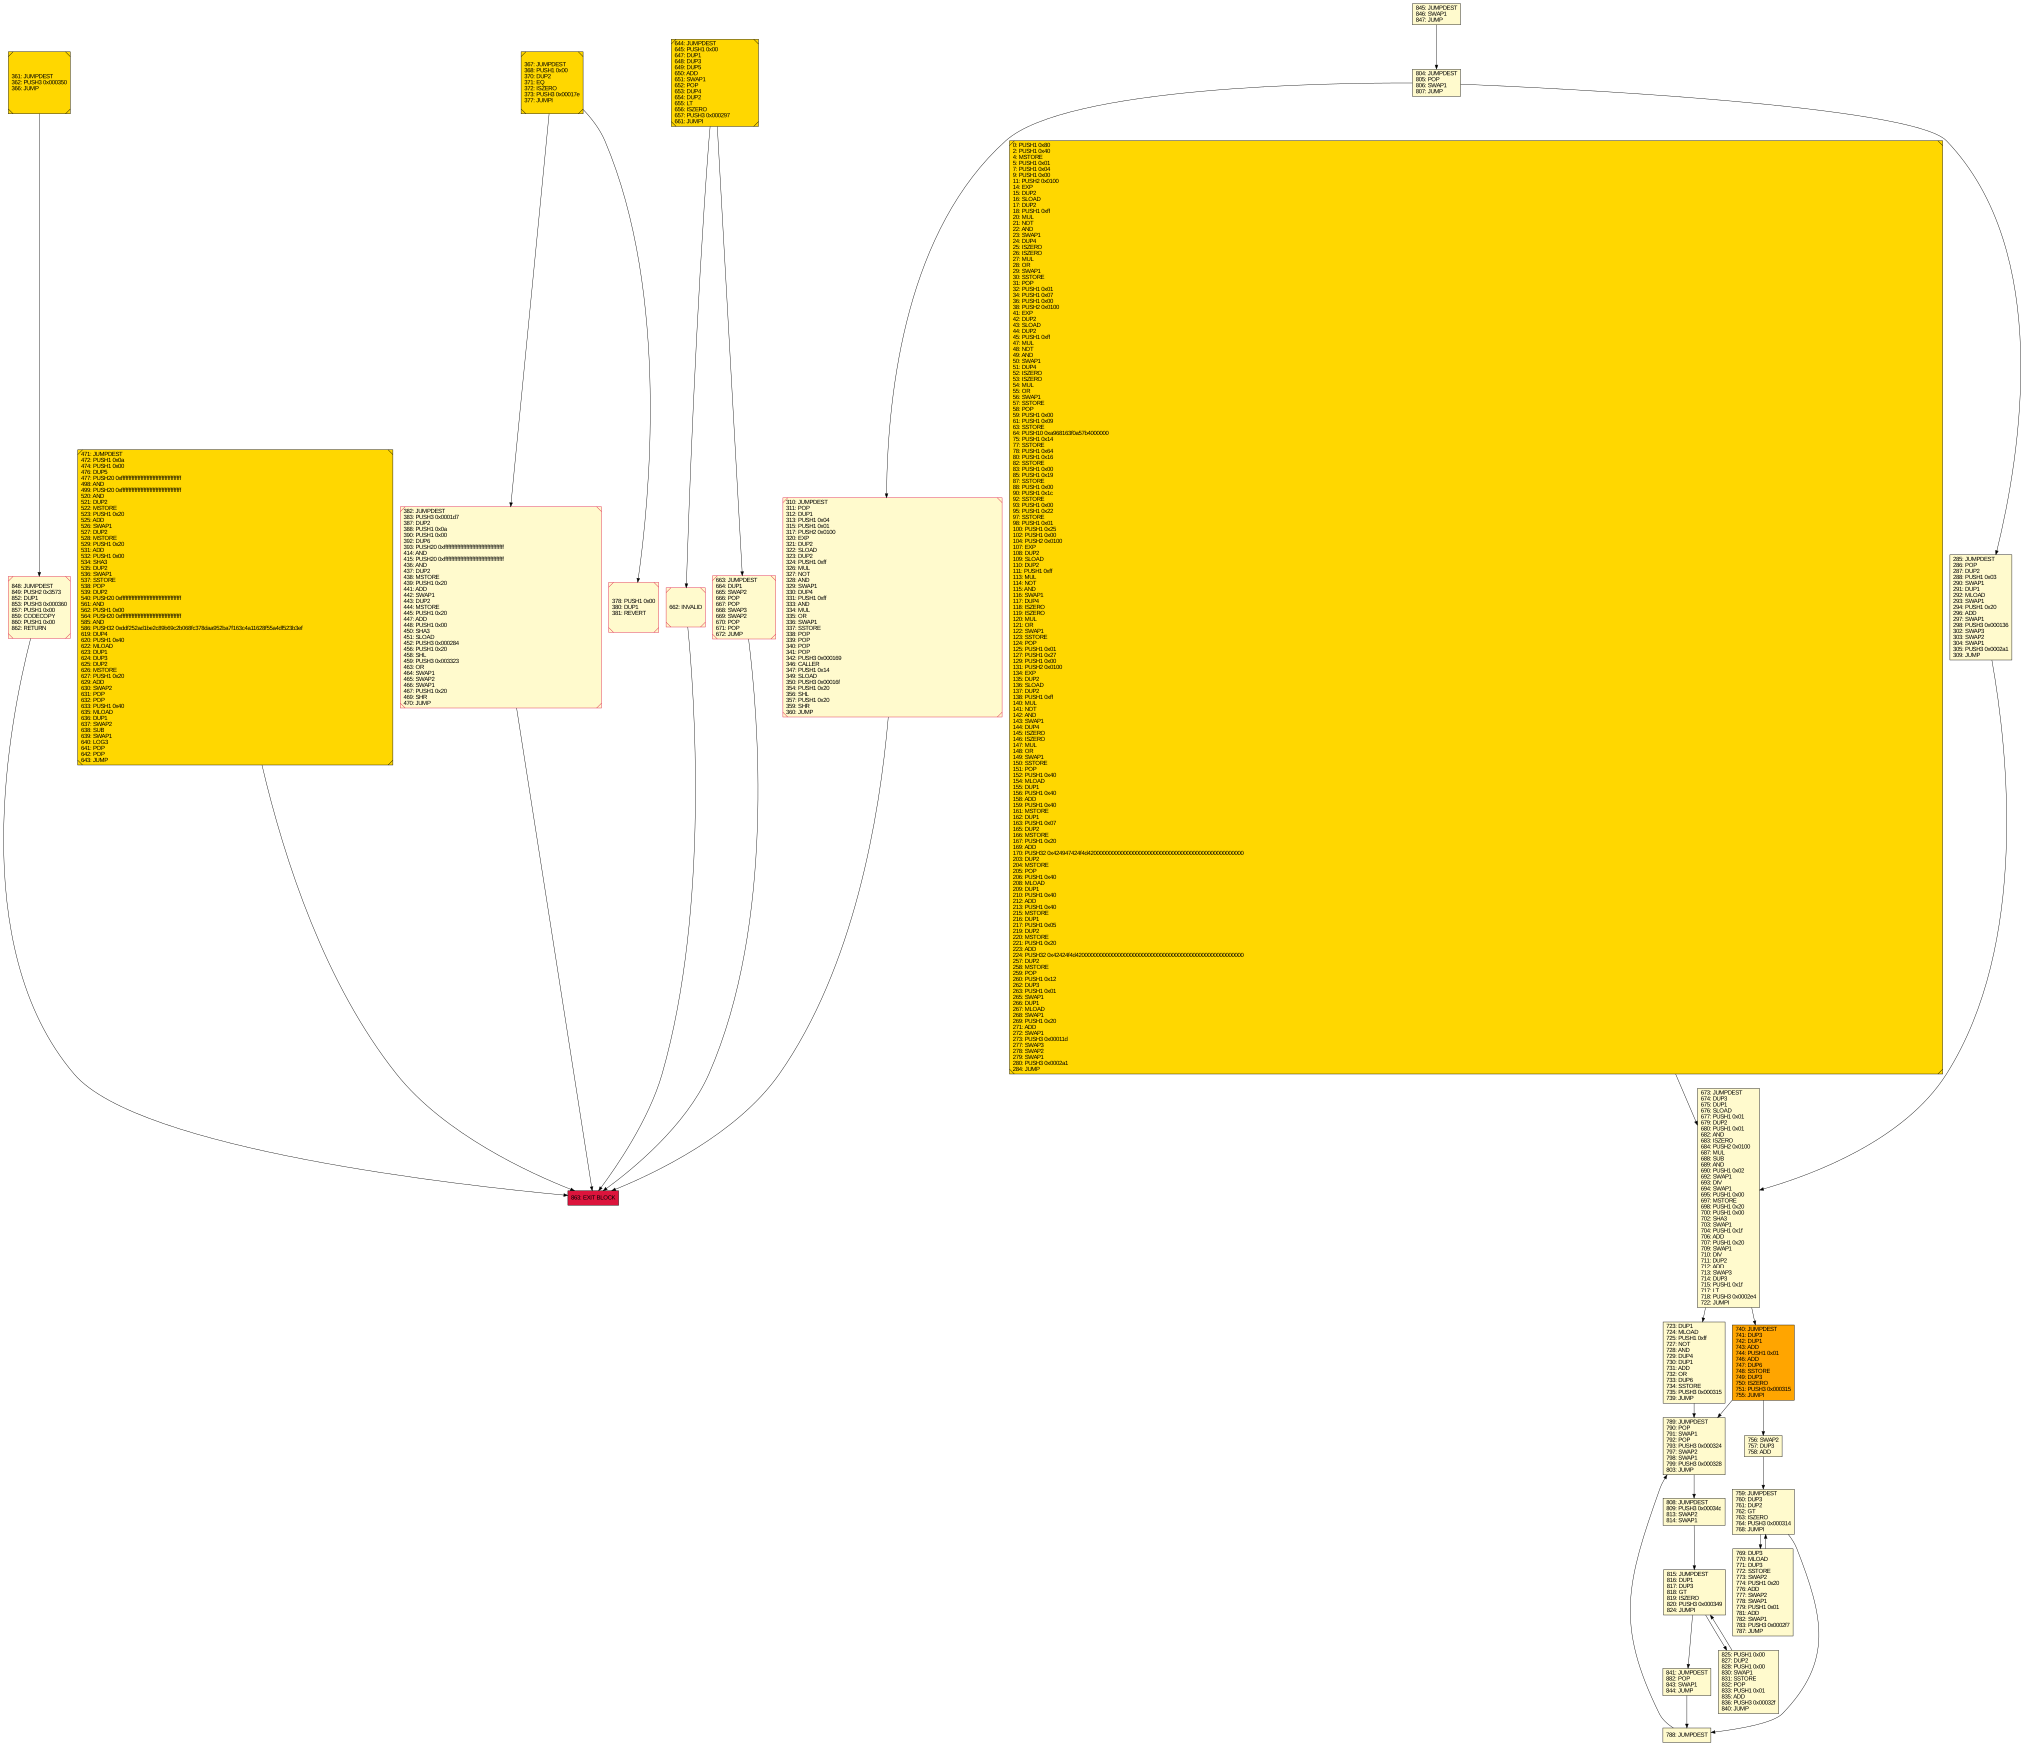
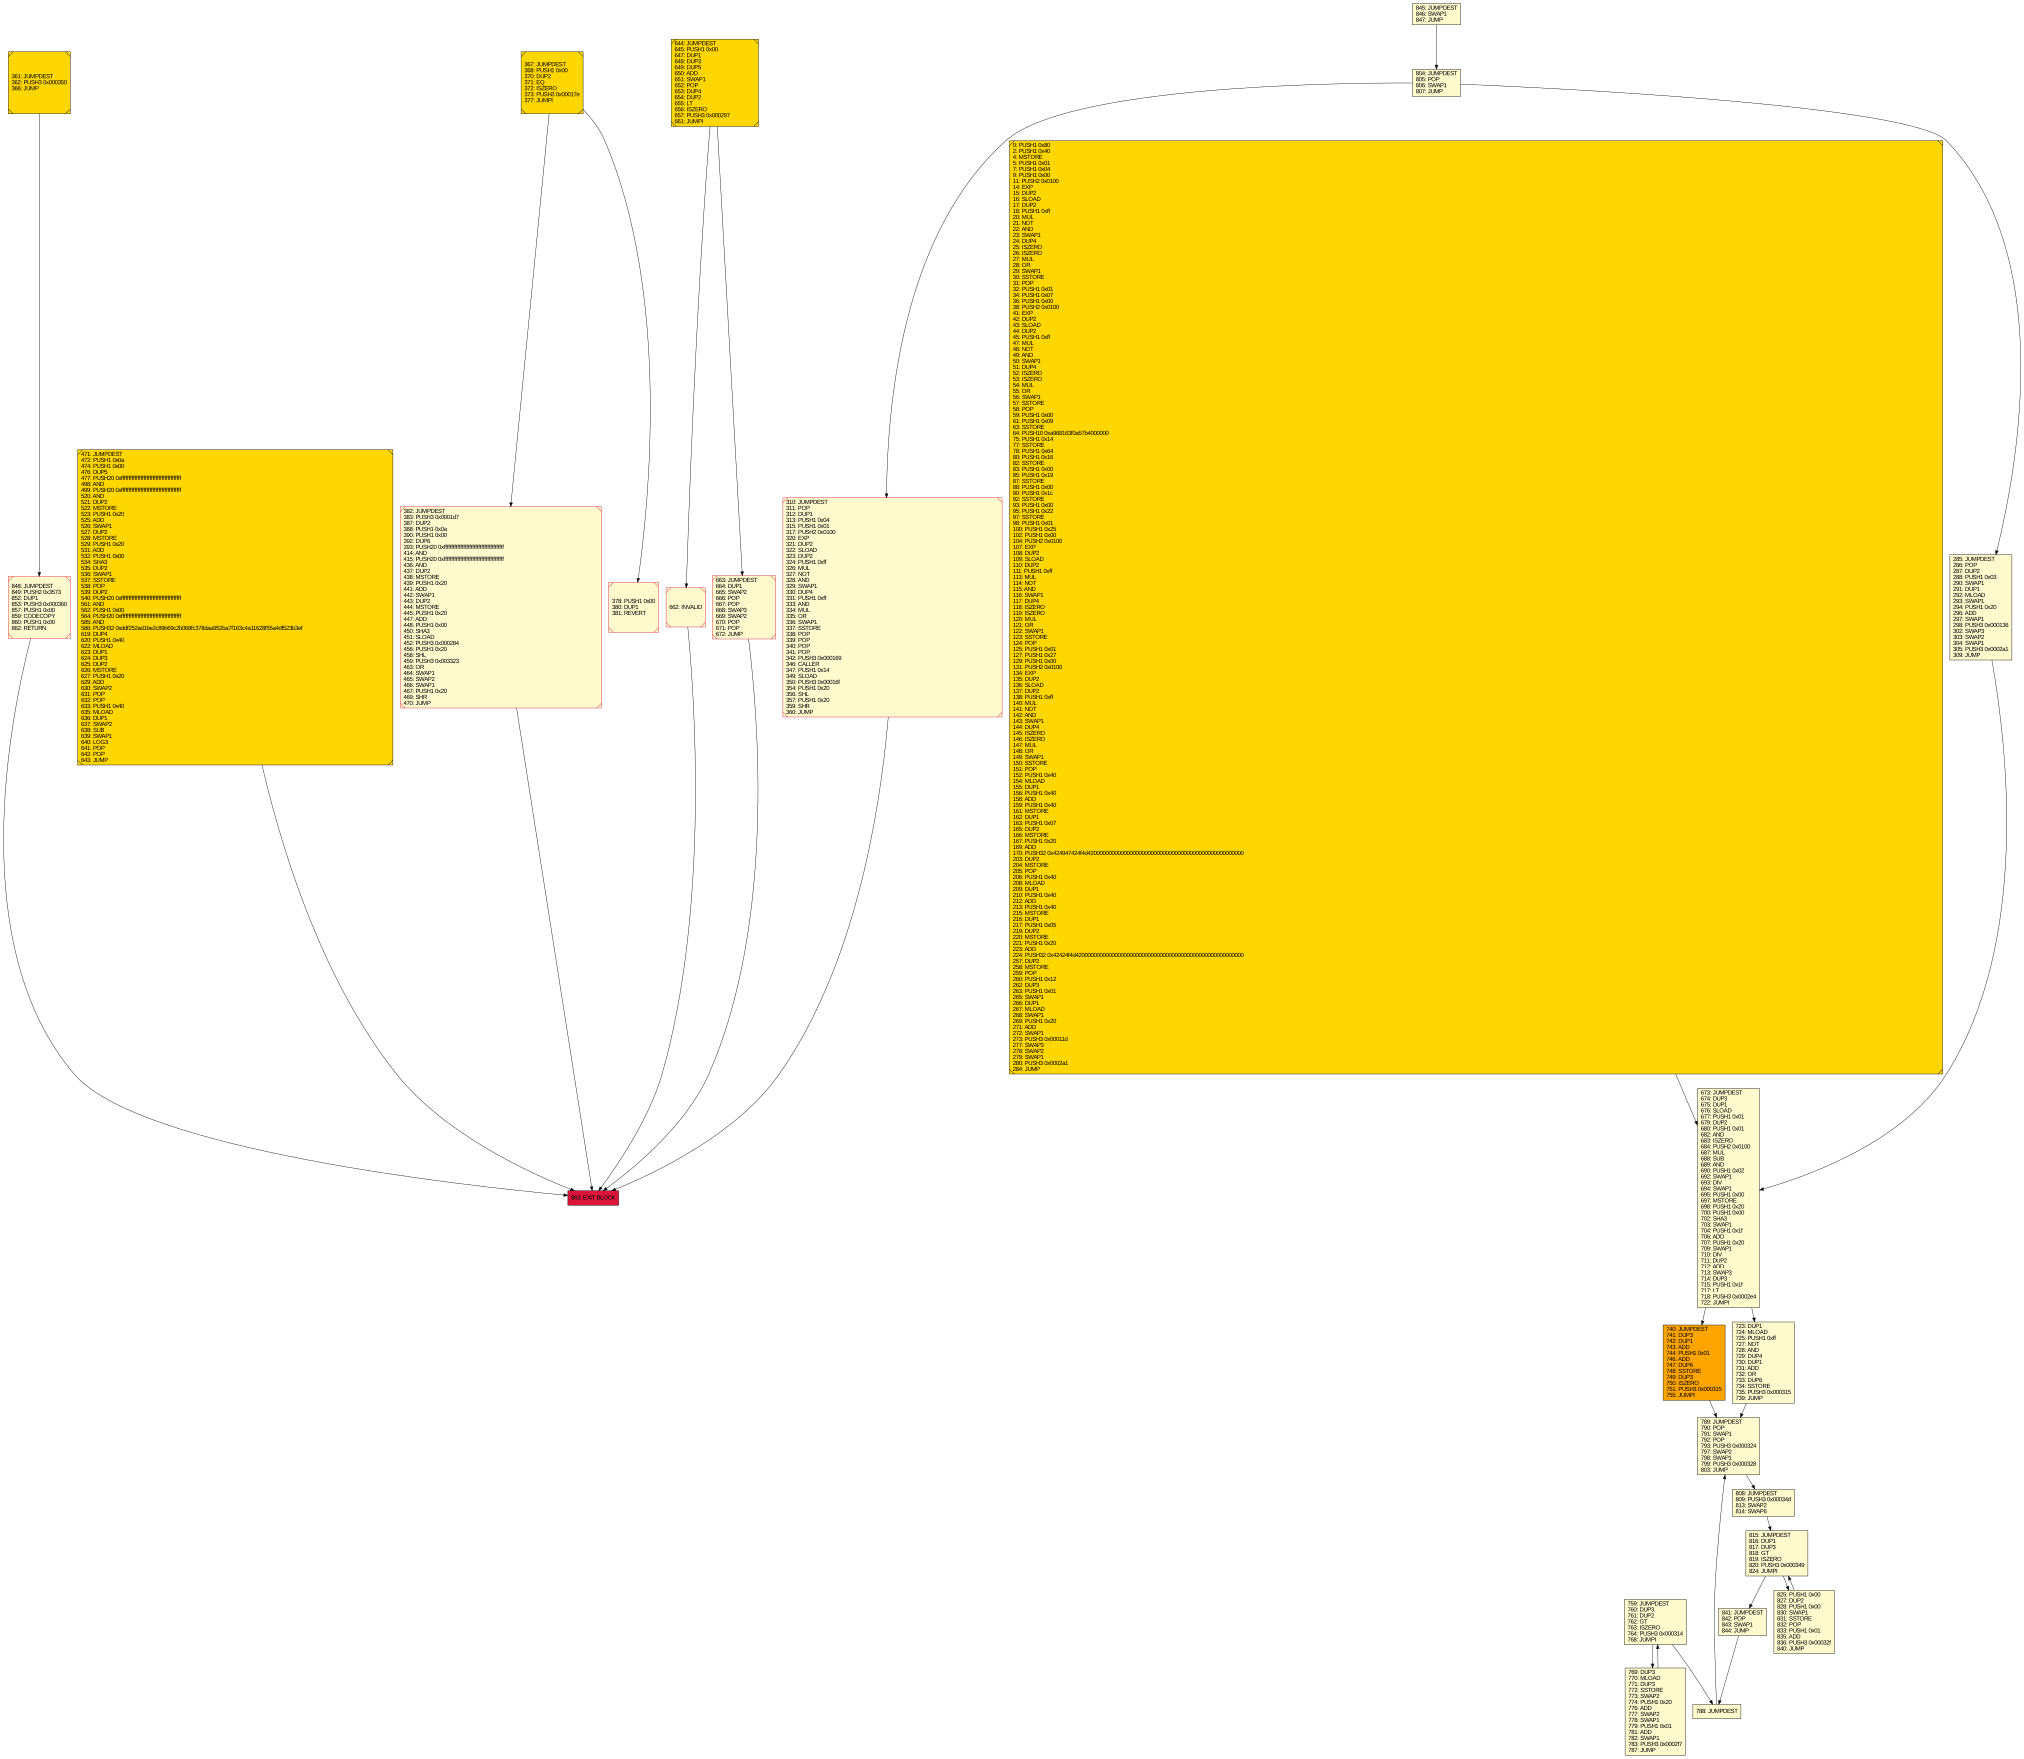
(1763, 1446) -> none
(1694, 1512) -> (1763, 1503)
(1687, 1682) -> (1742, 1622)
